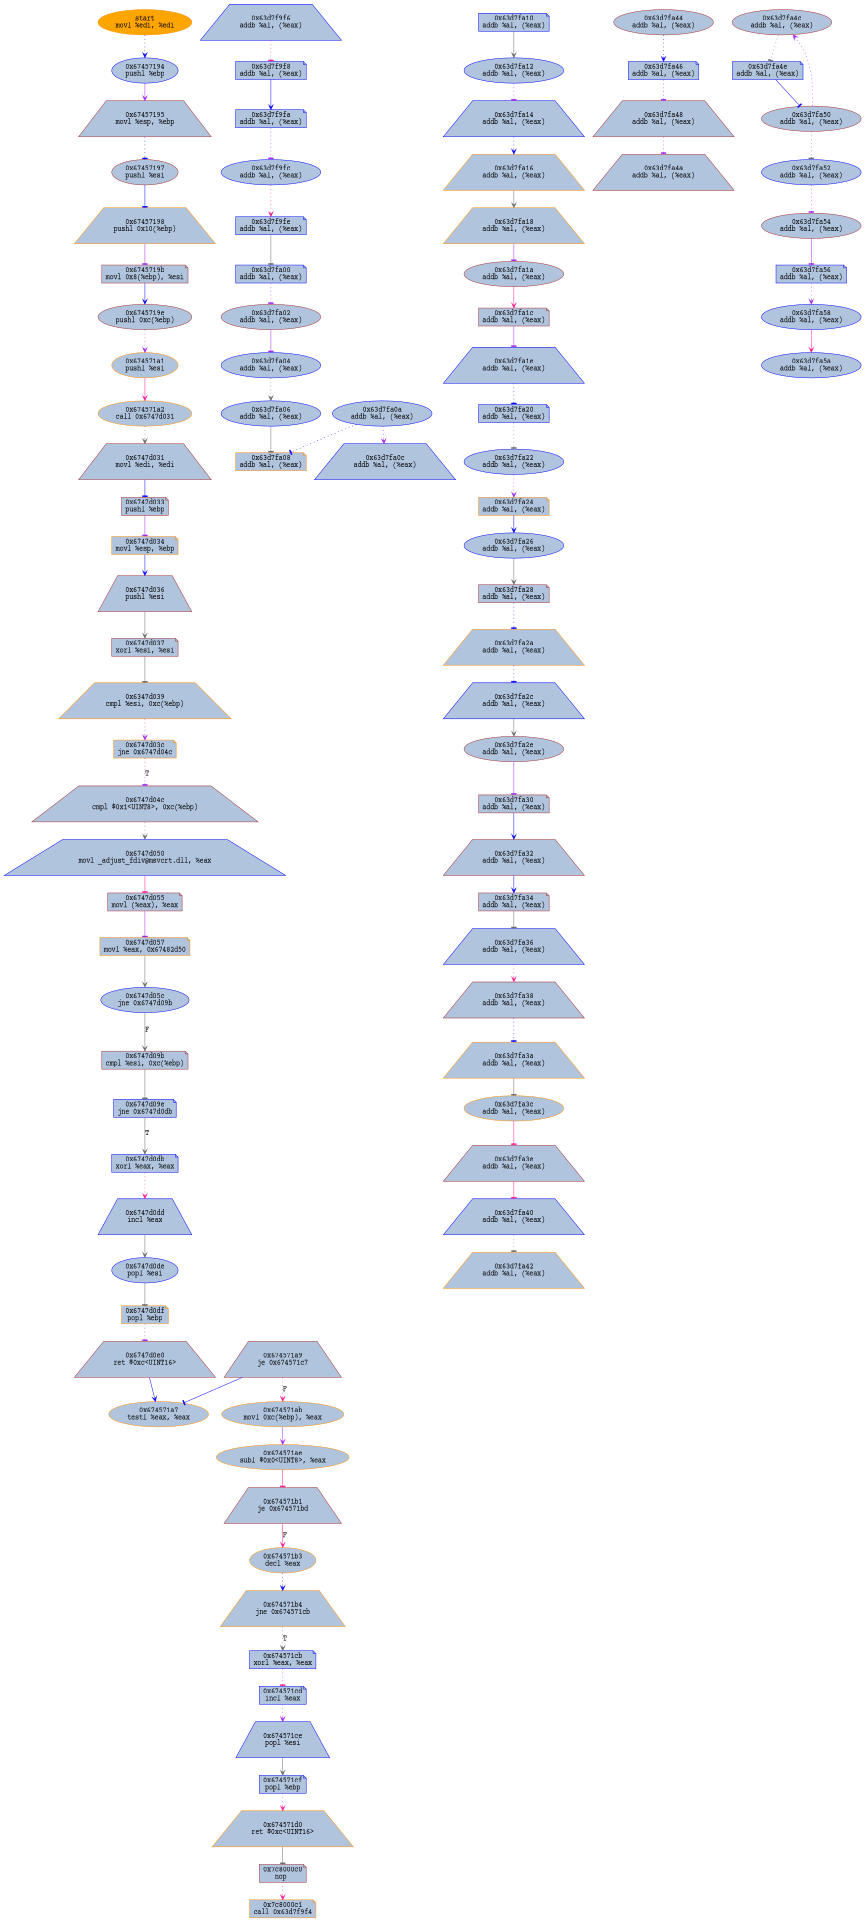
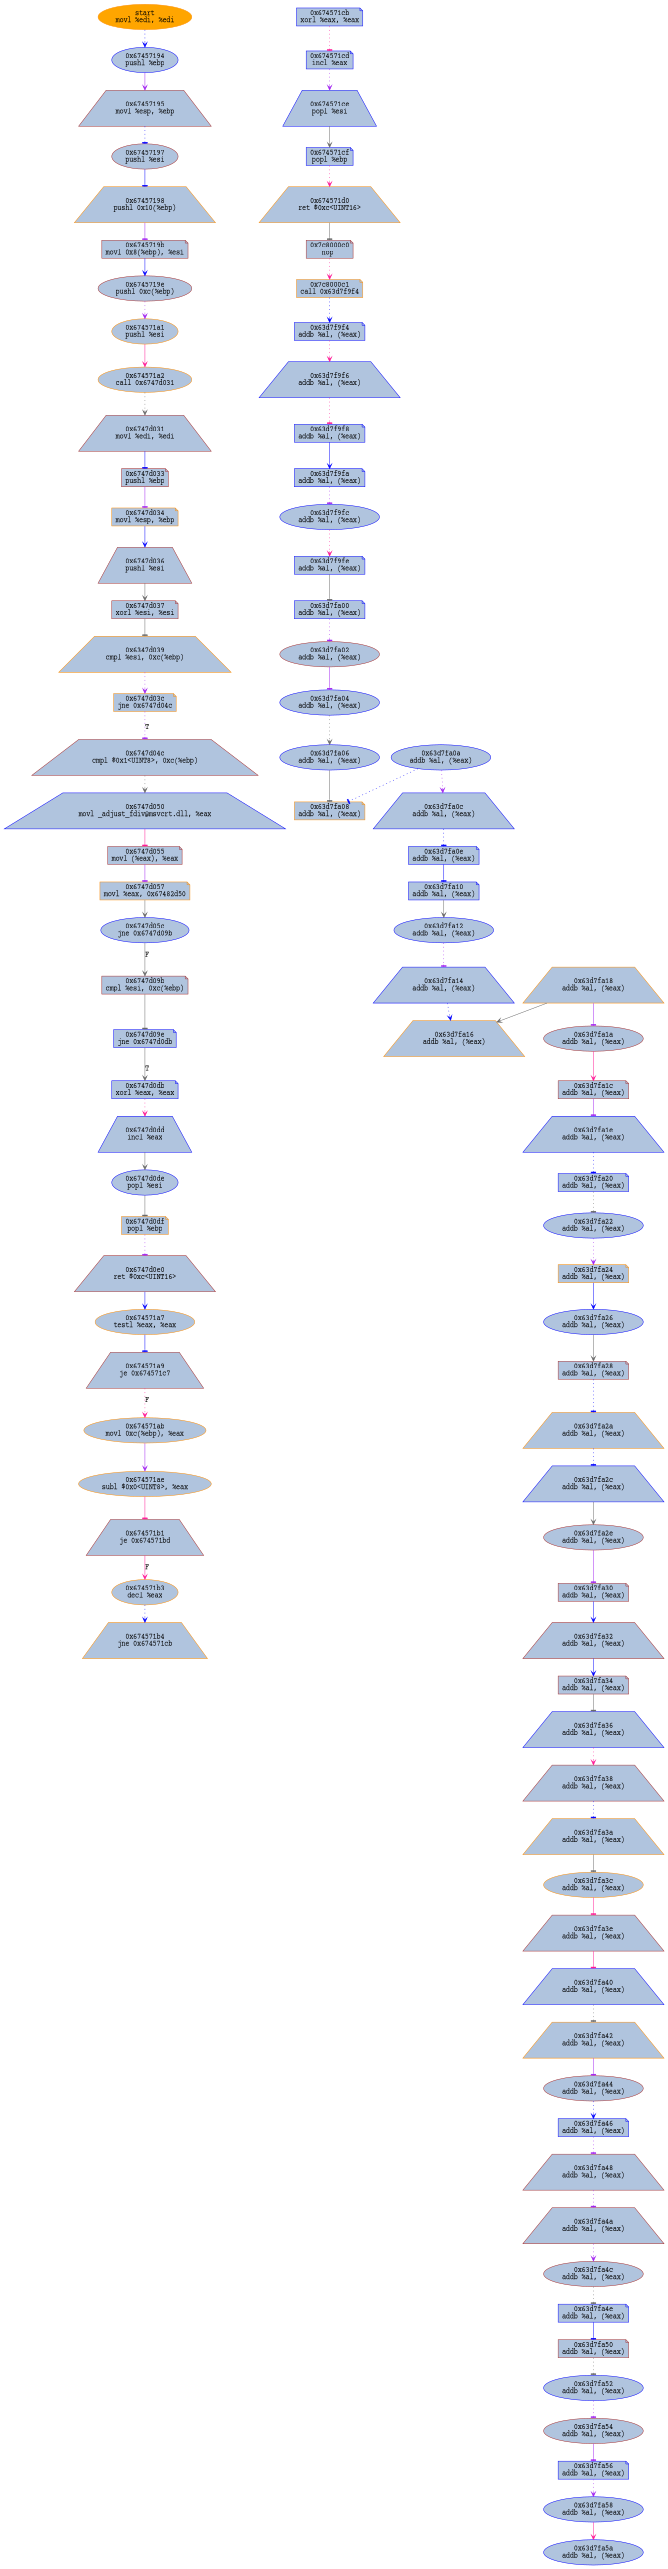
(810, 70) -> (593, 2250)
(811, 119) -> (593, 2349)
(514, 197) -> (524, 1012)
none -> (330, 331)
none -> (444, 855)
(214, 1390) -> (145, 1342)
(283, 1636) -> none
none -> (593, 2066)
